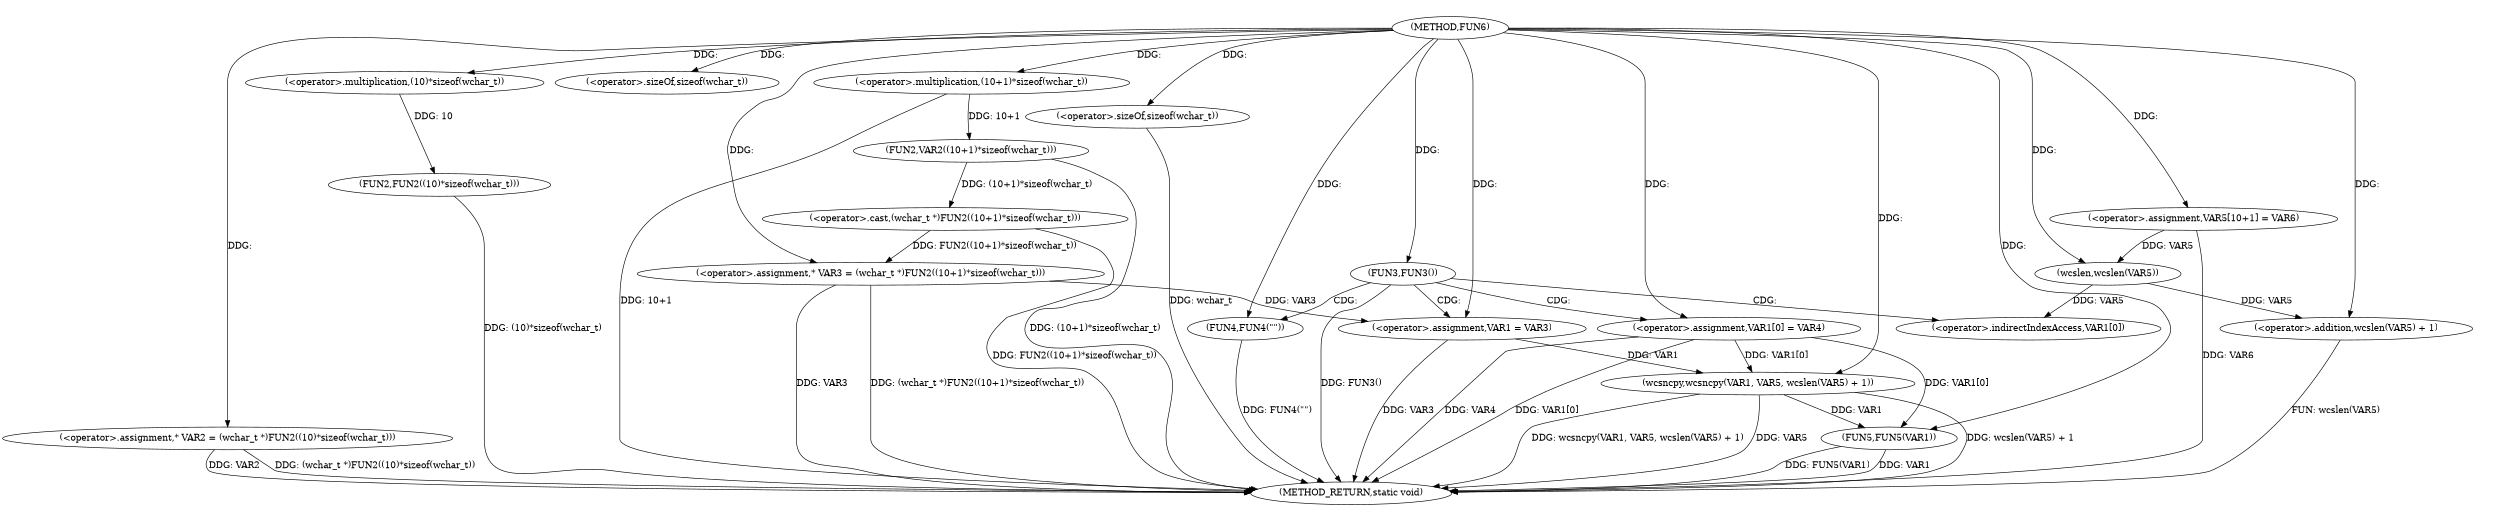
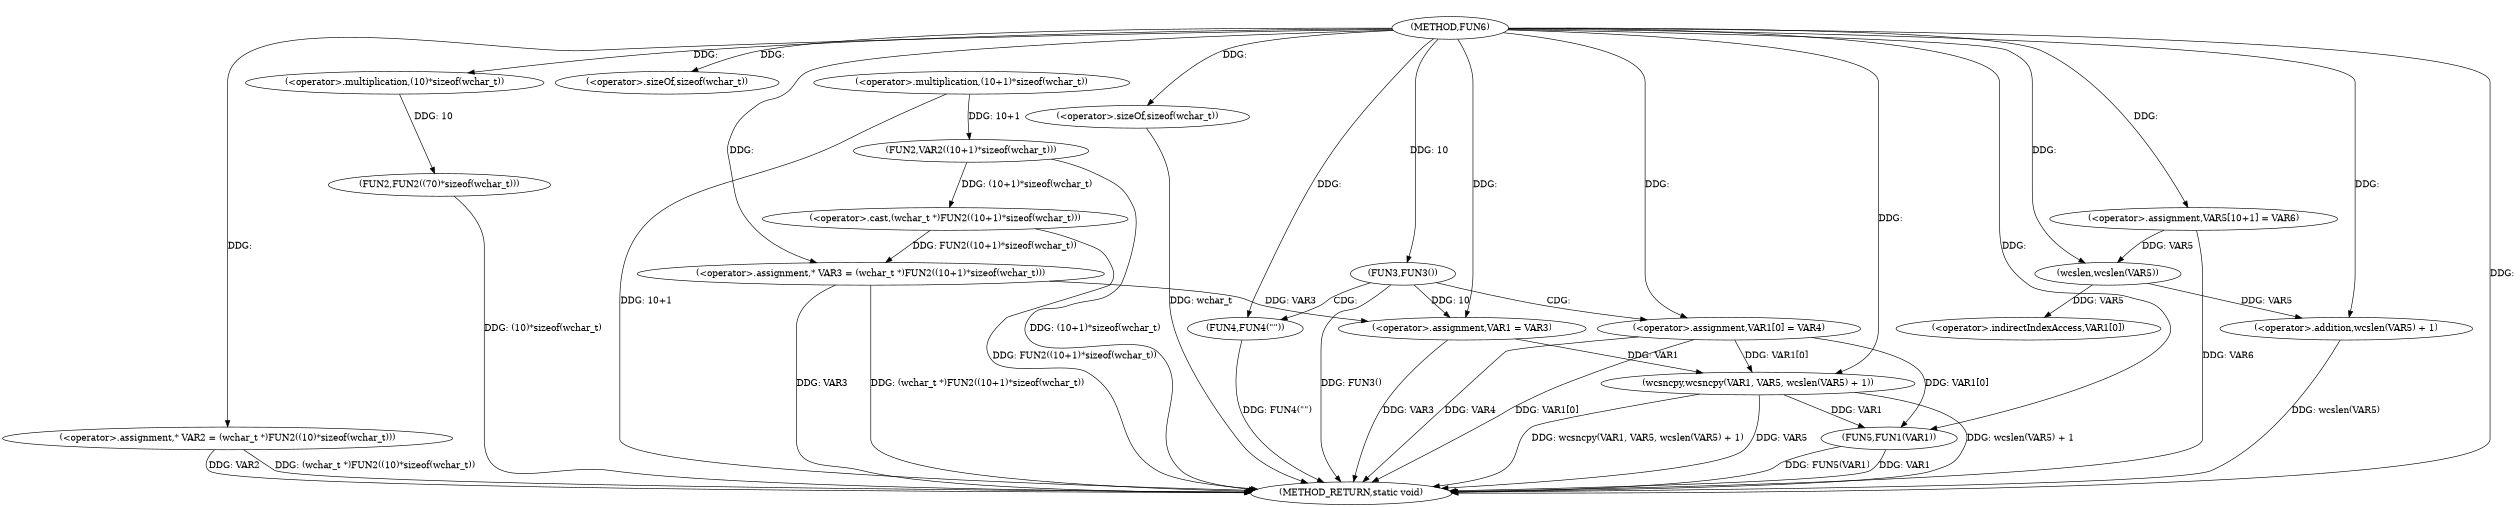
(1208, 43) -> (2490, 286)
(1429, 151) -> (1429, 151)
(439, 185) -> (439, 185)
(1691, 299) -> none
(1451, 301) -> (1451, 301)
(2336, 411) -> (2336, 411)
(1889, 438) -> (1889, 438)
